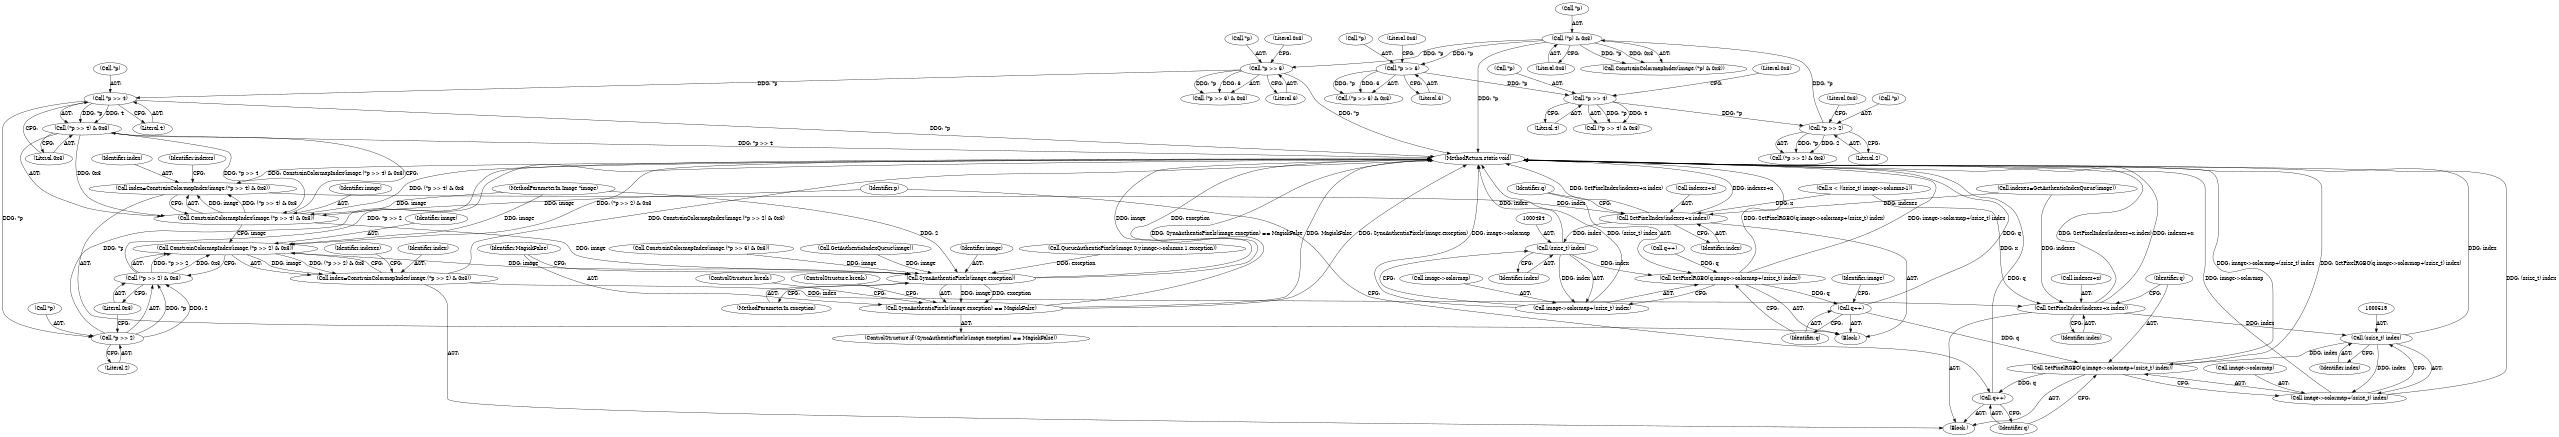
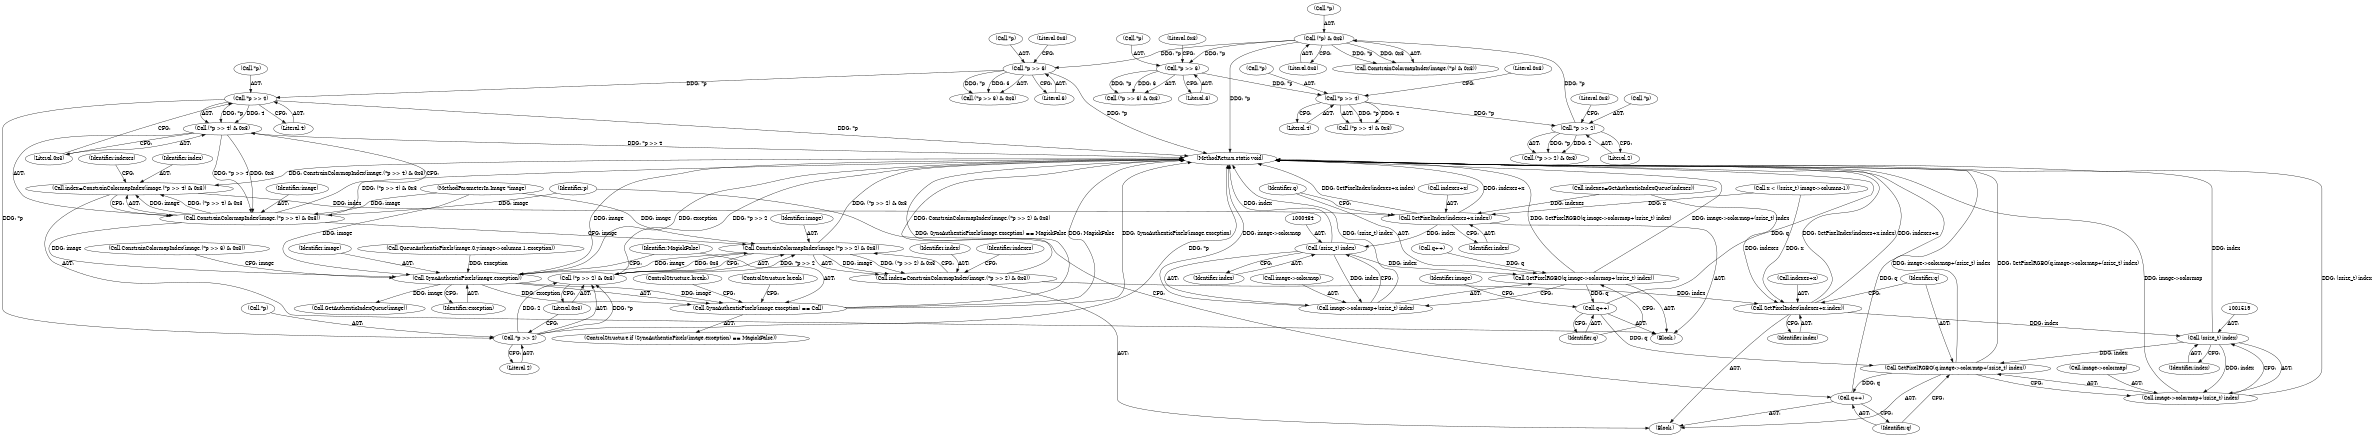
(711, 166) -> (907, 171)
(2057, 189) -> (1633, 189)
(929, 234) -> (337, 234)
(862, 264) -> (260, 264)
(902, 265) -> (409, 292)
(776, 309) -> (468, 309)
(961, 309) -> (758, 309)
(2376, 309) -> (2240, 309)
